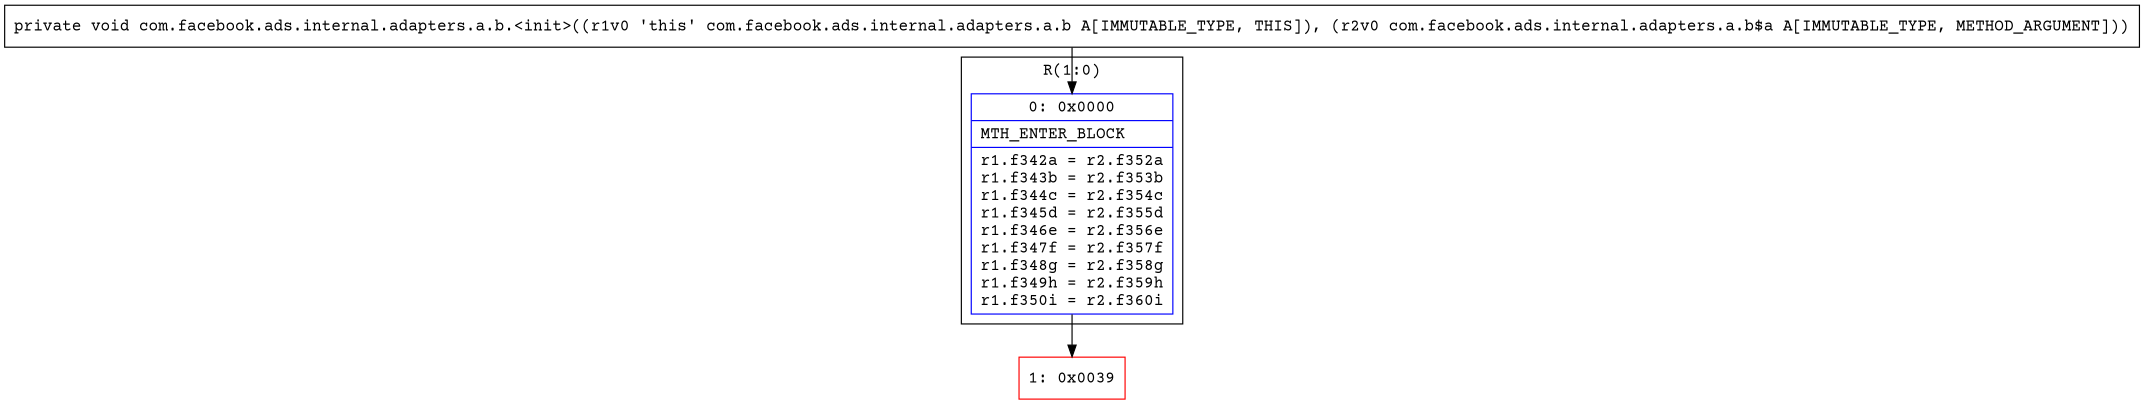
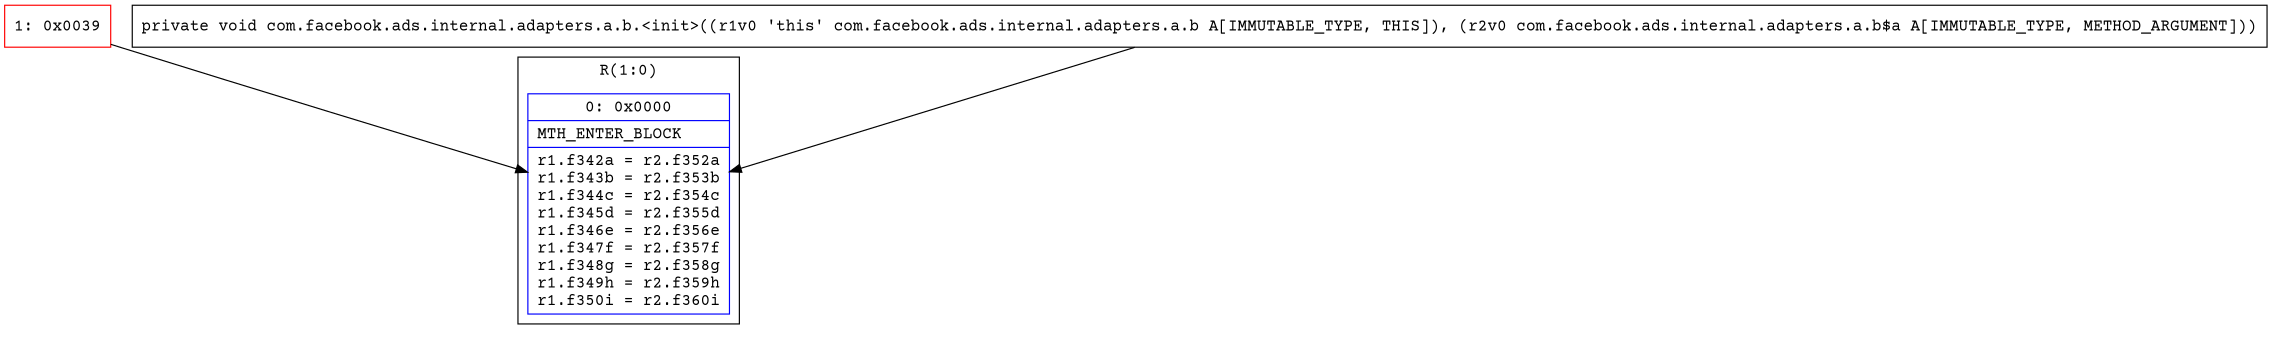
(1072, 331) -> (313, 107)
